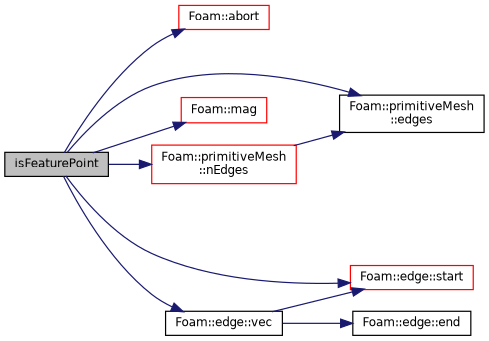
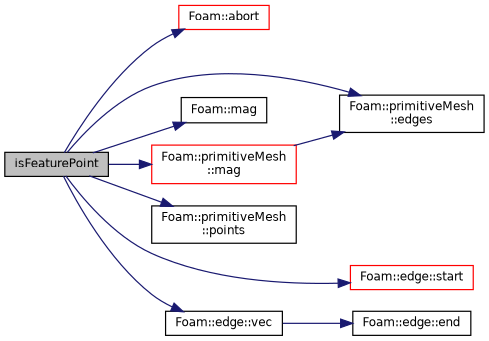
(224, 110) -> (224, 110)
(224, 164) -> (224, 164)
none -> (224, 225)
(312, 302) -> none
